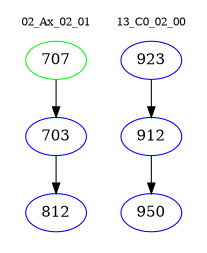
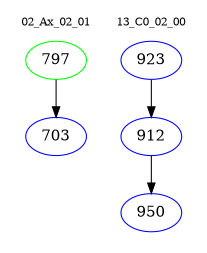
(56, 60) -> (56, 60)
(56, 213) -> none
